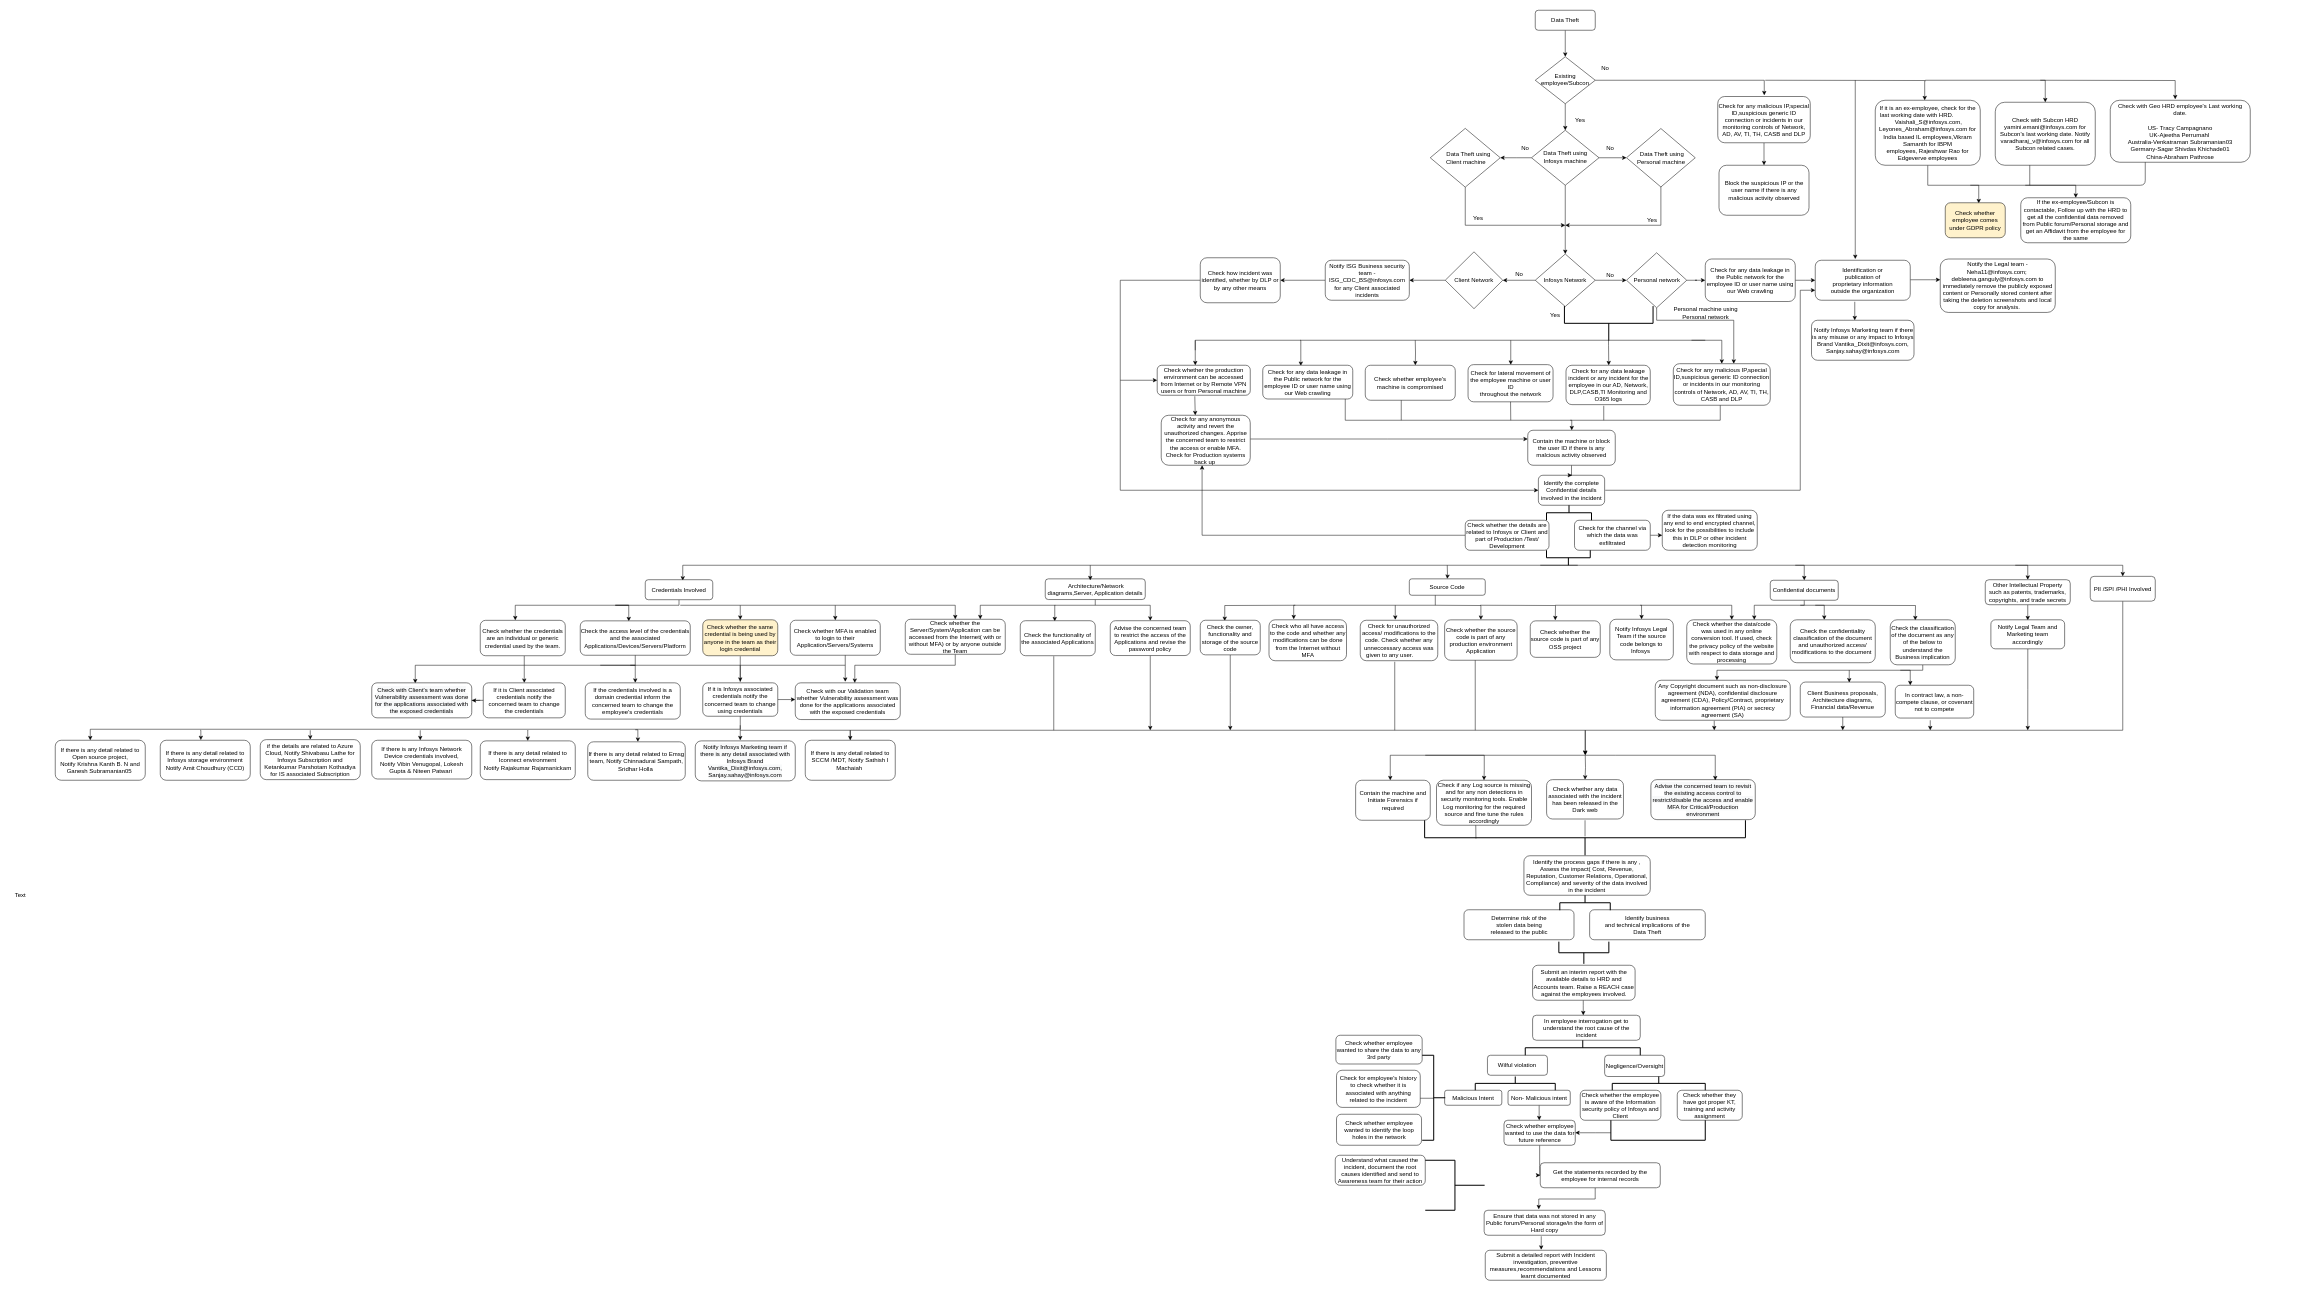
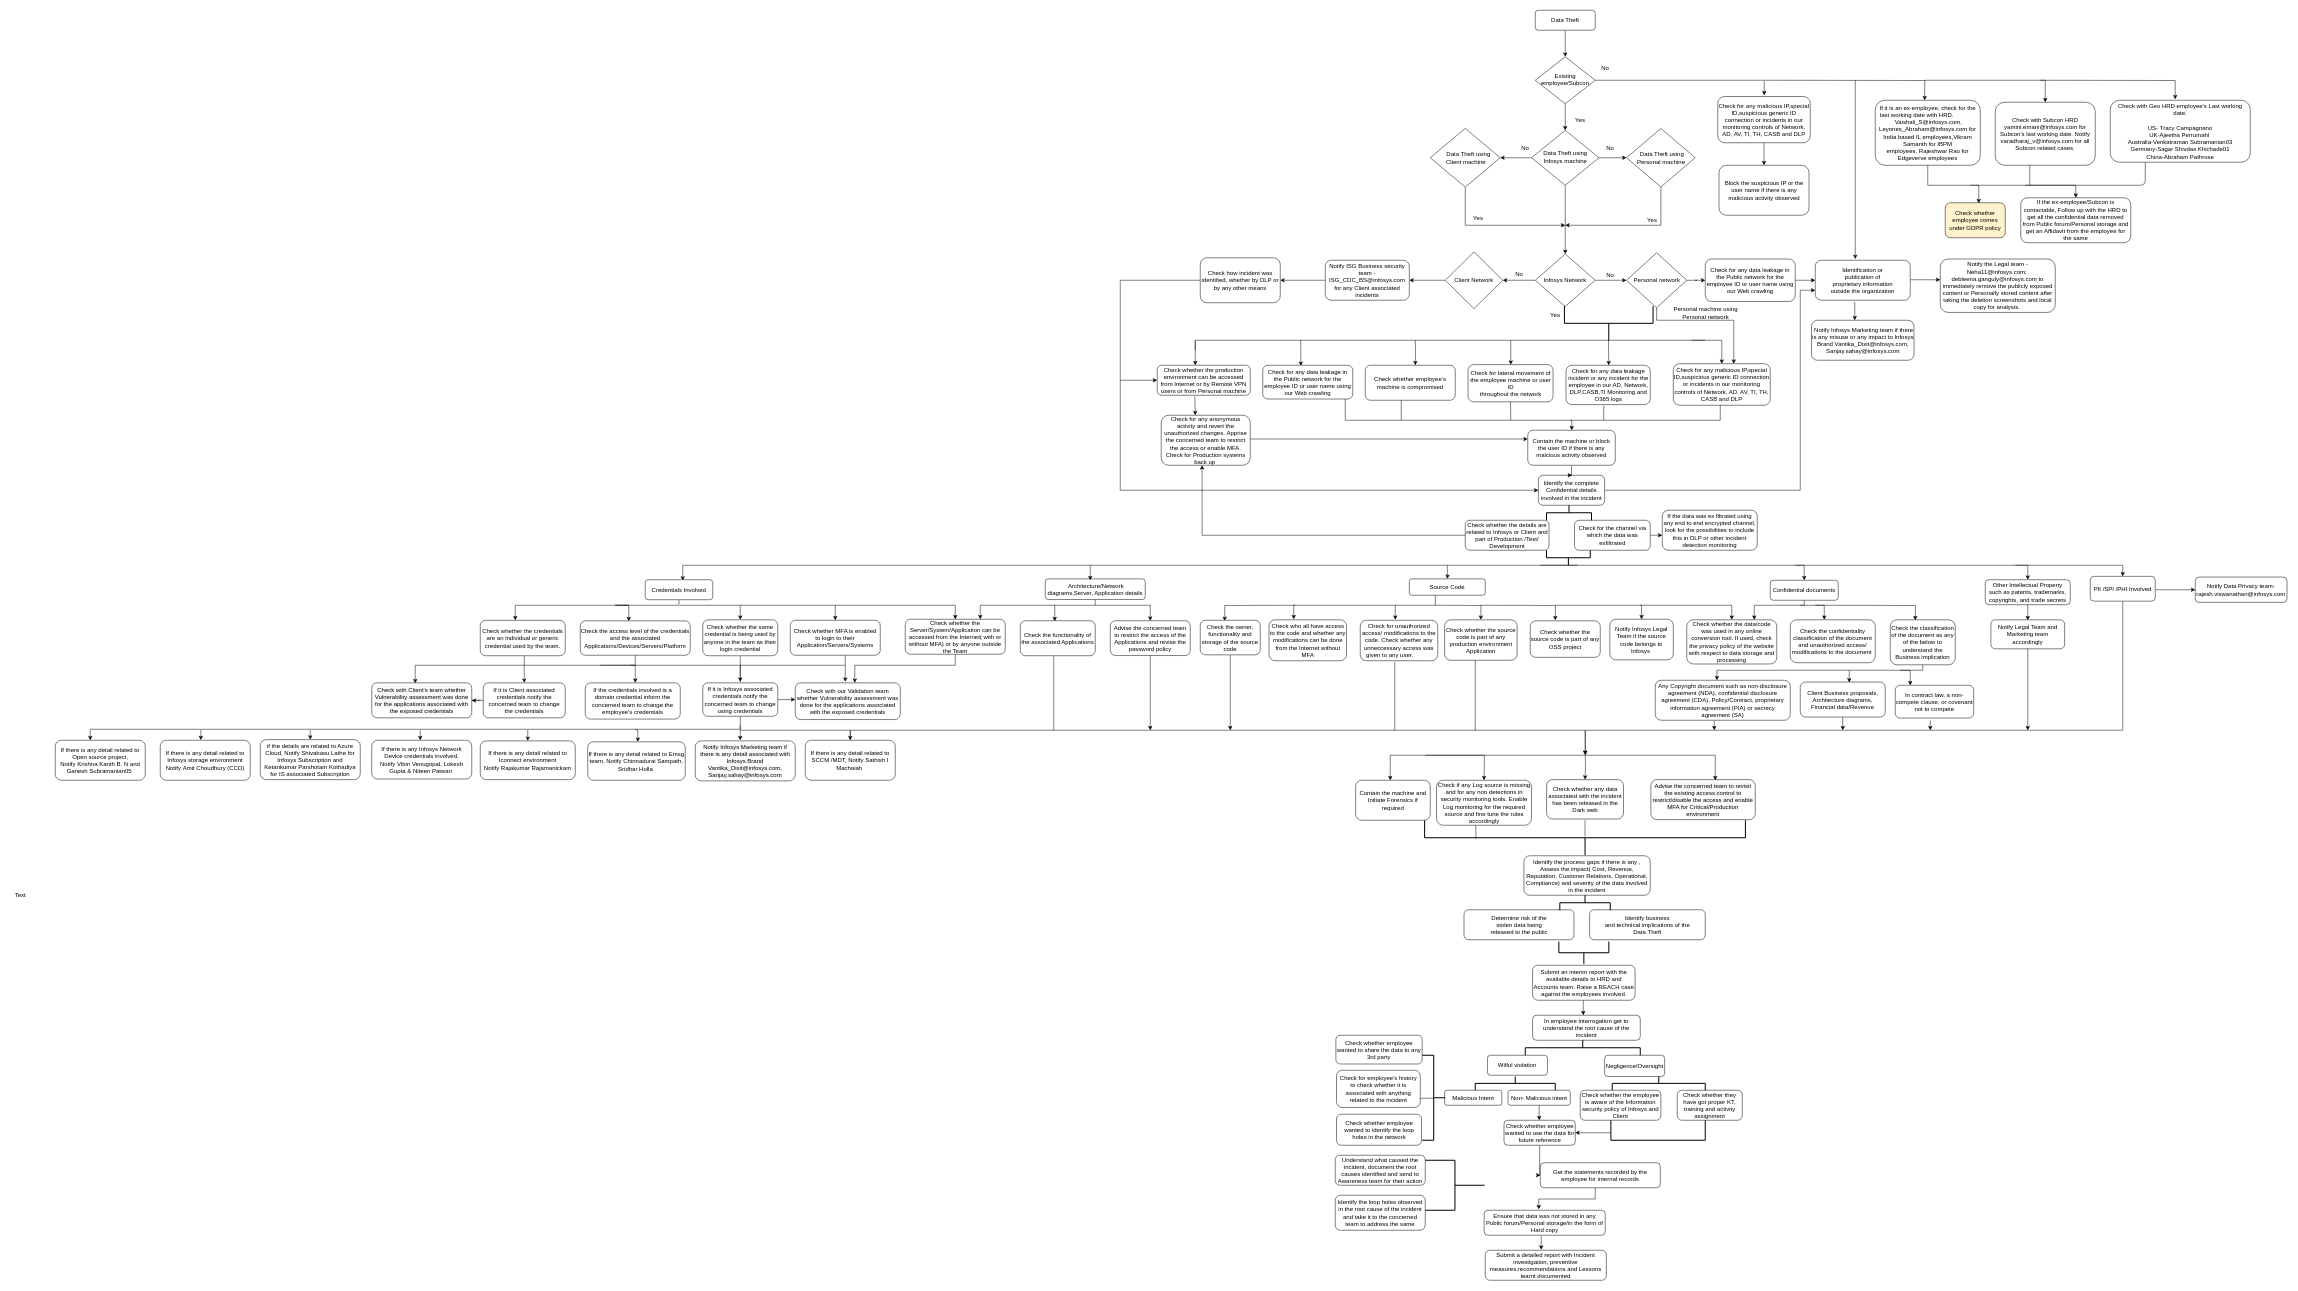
none -> (2190, 590)
none -> (2241, 590)
(740, 638) -> (740, 638)
none -> (1380, 1213)
